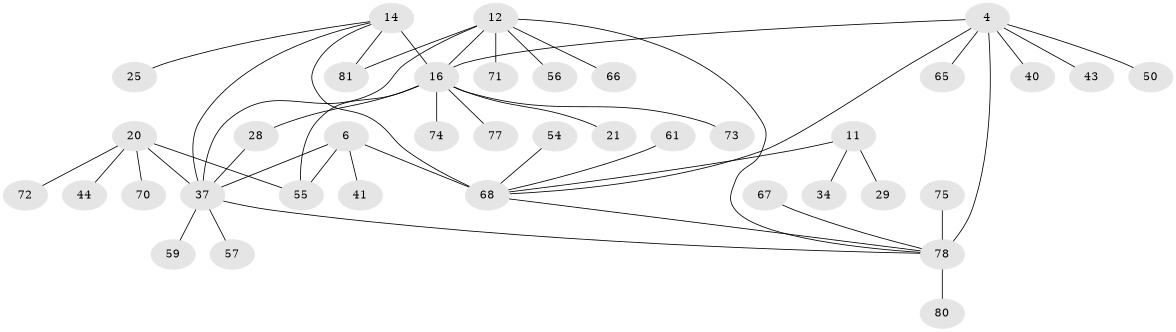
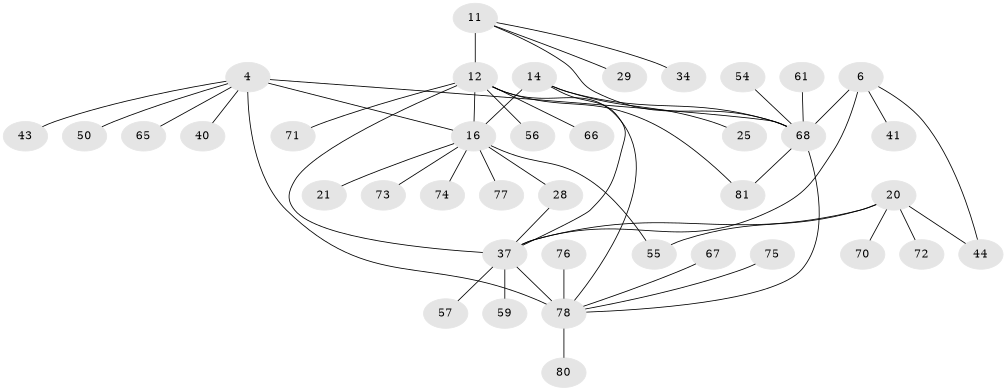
(369, 48) -> (773, 166)
none -> (475, 48)
(324, 166) -> (944, 152)
none -> (564, 254)
